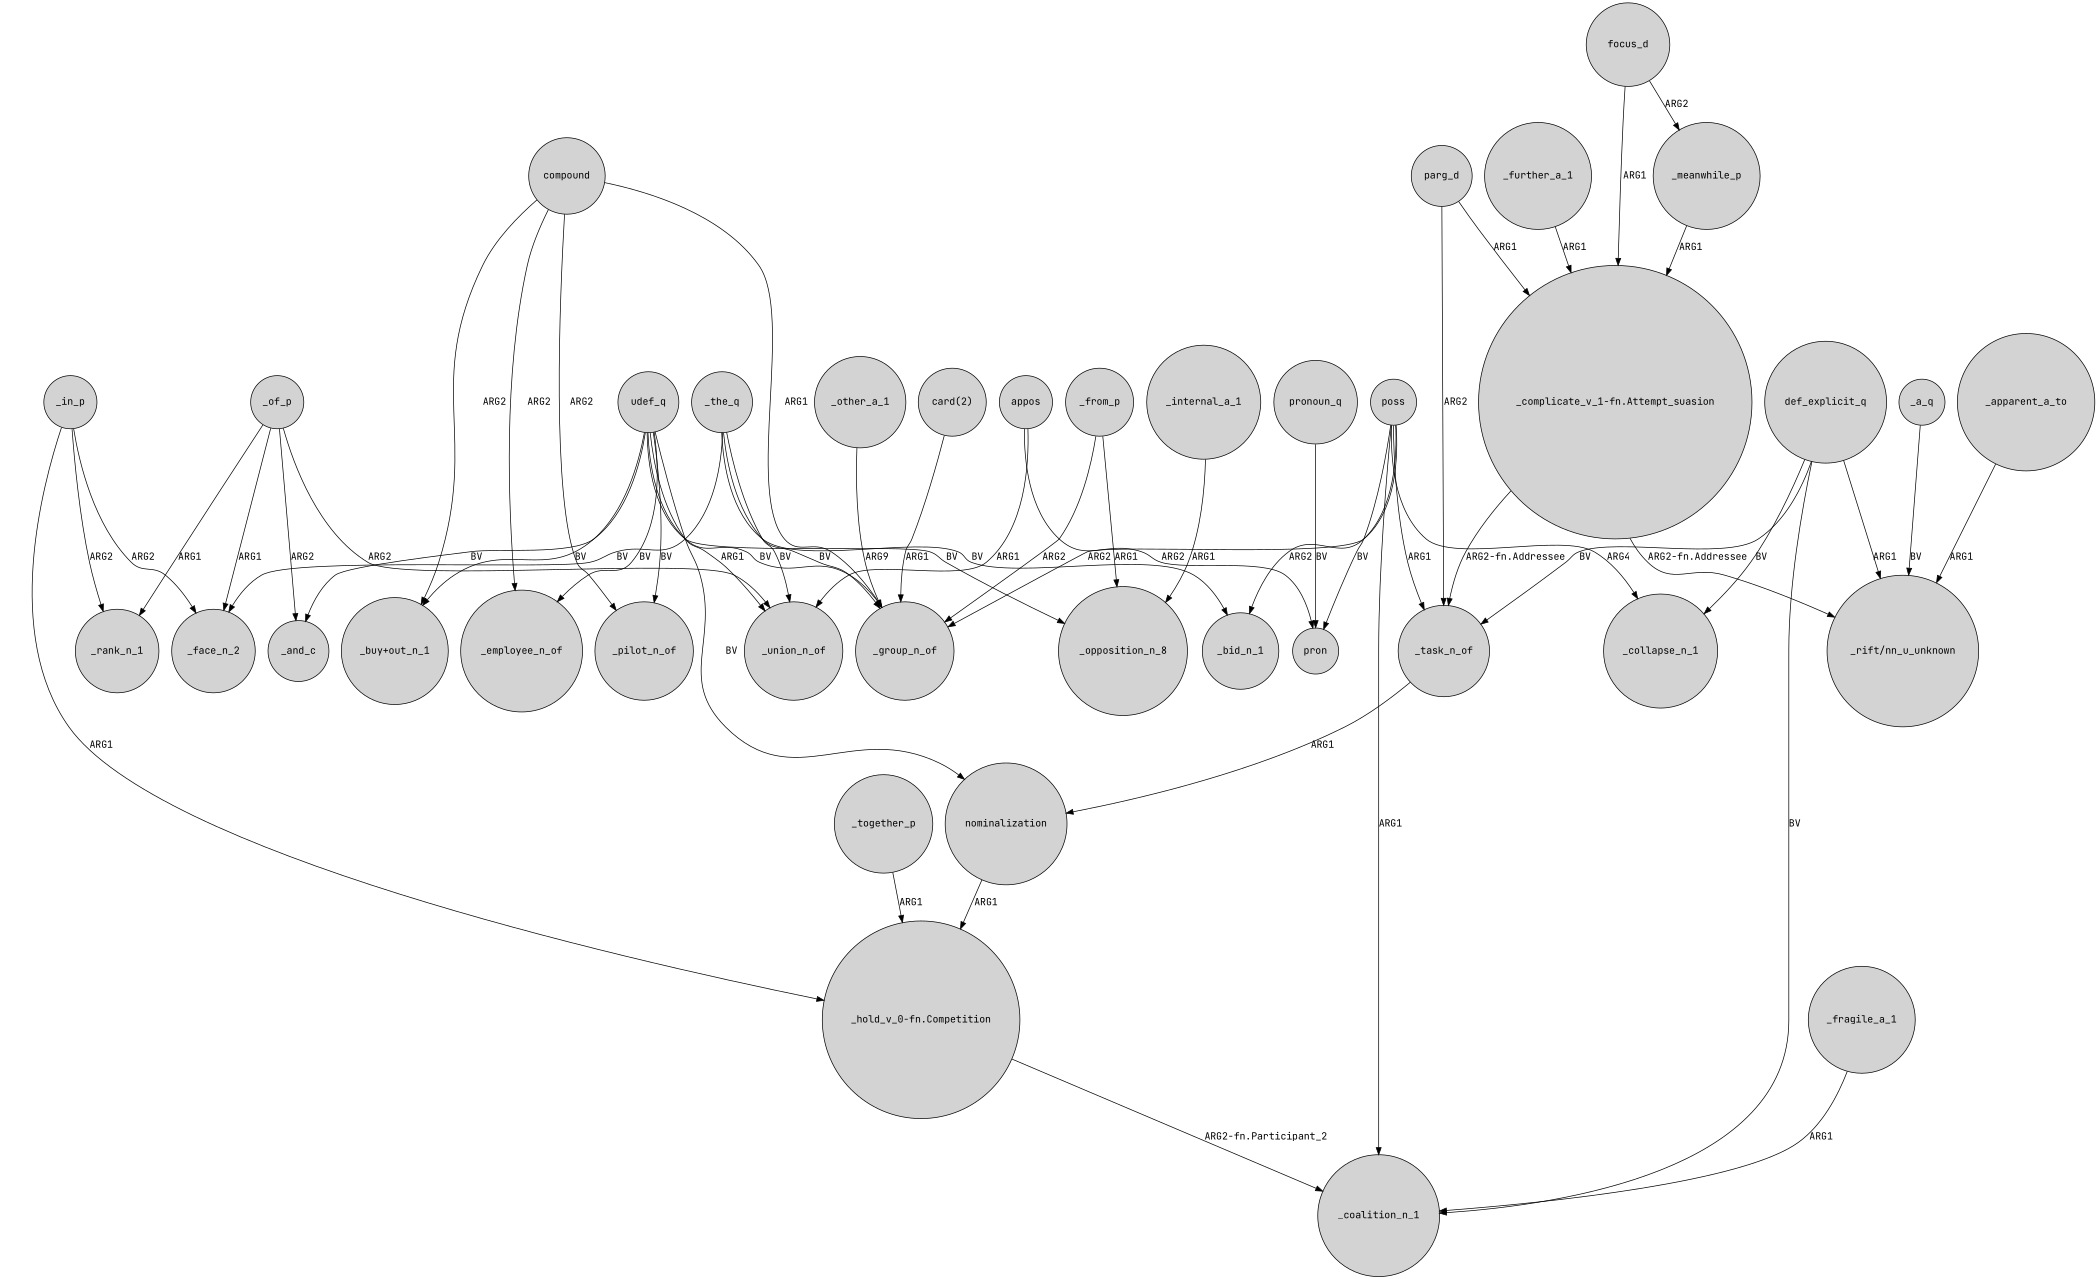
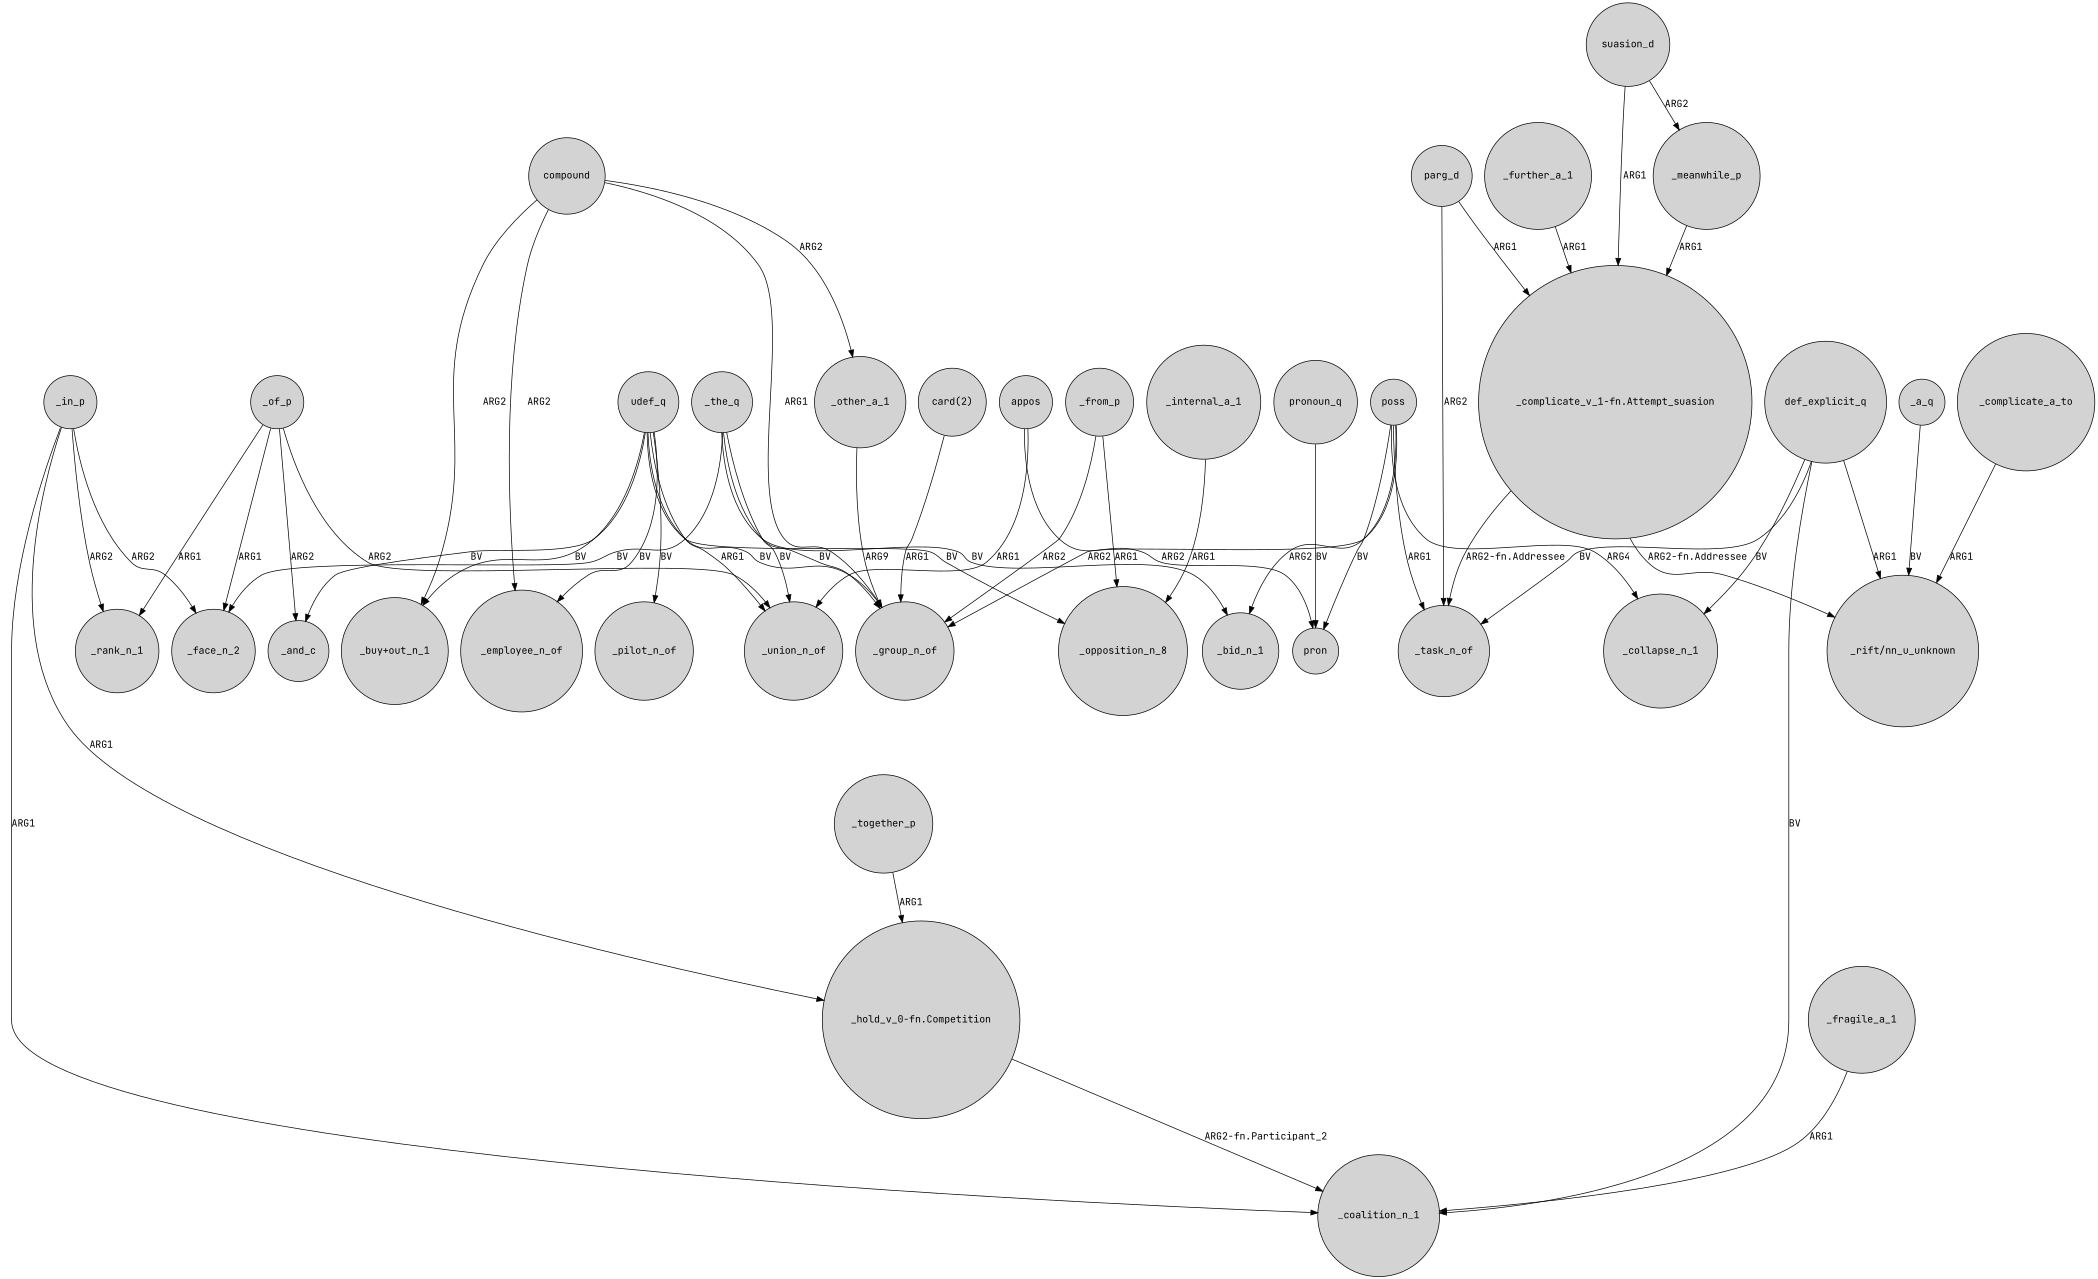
(1628, 45) -> (1628, 45)
(2026, 402) -> (2026, 402)
(560, 417) -> (759, 225)
(1379, 786) -> (349, 1137)
(1006, 824) -> none
